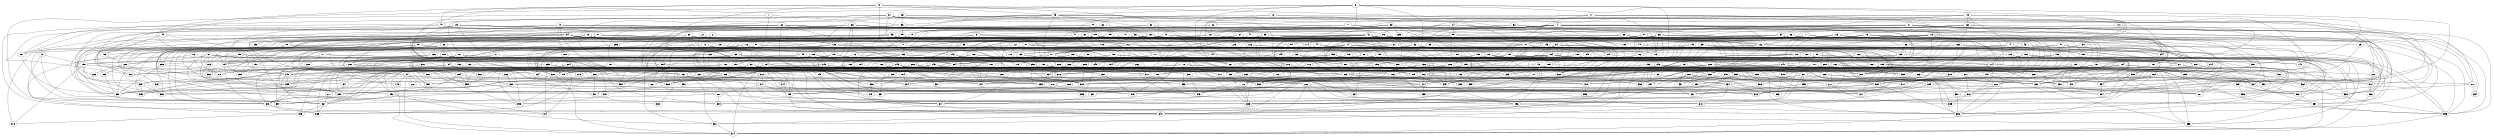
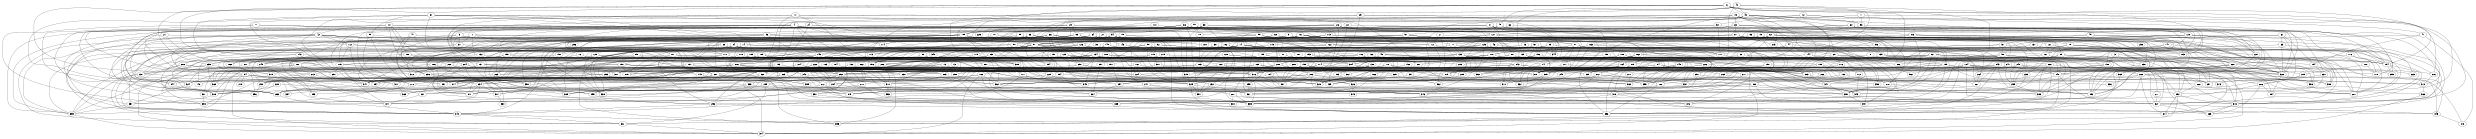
none -> (1746, 67)
